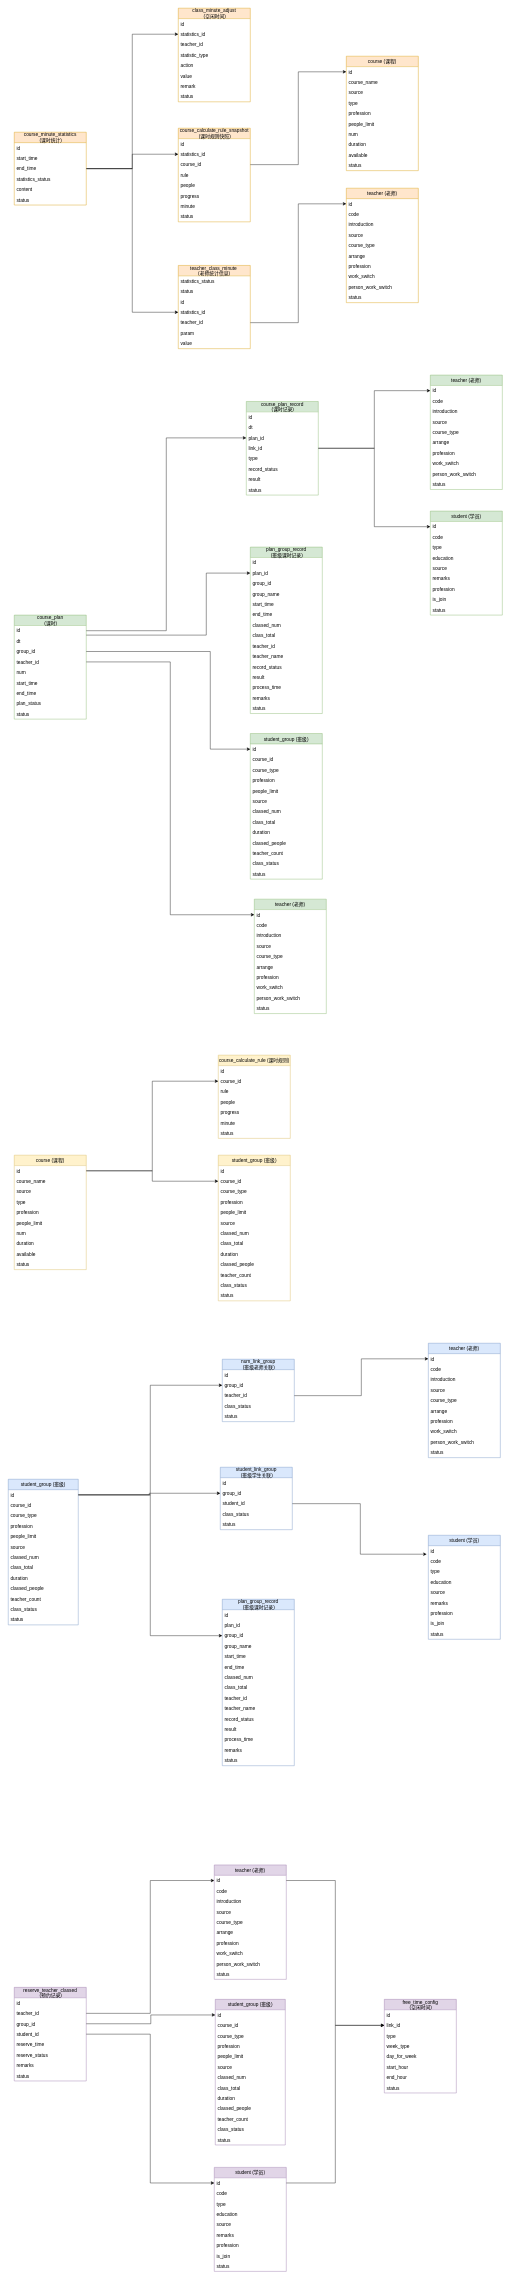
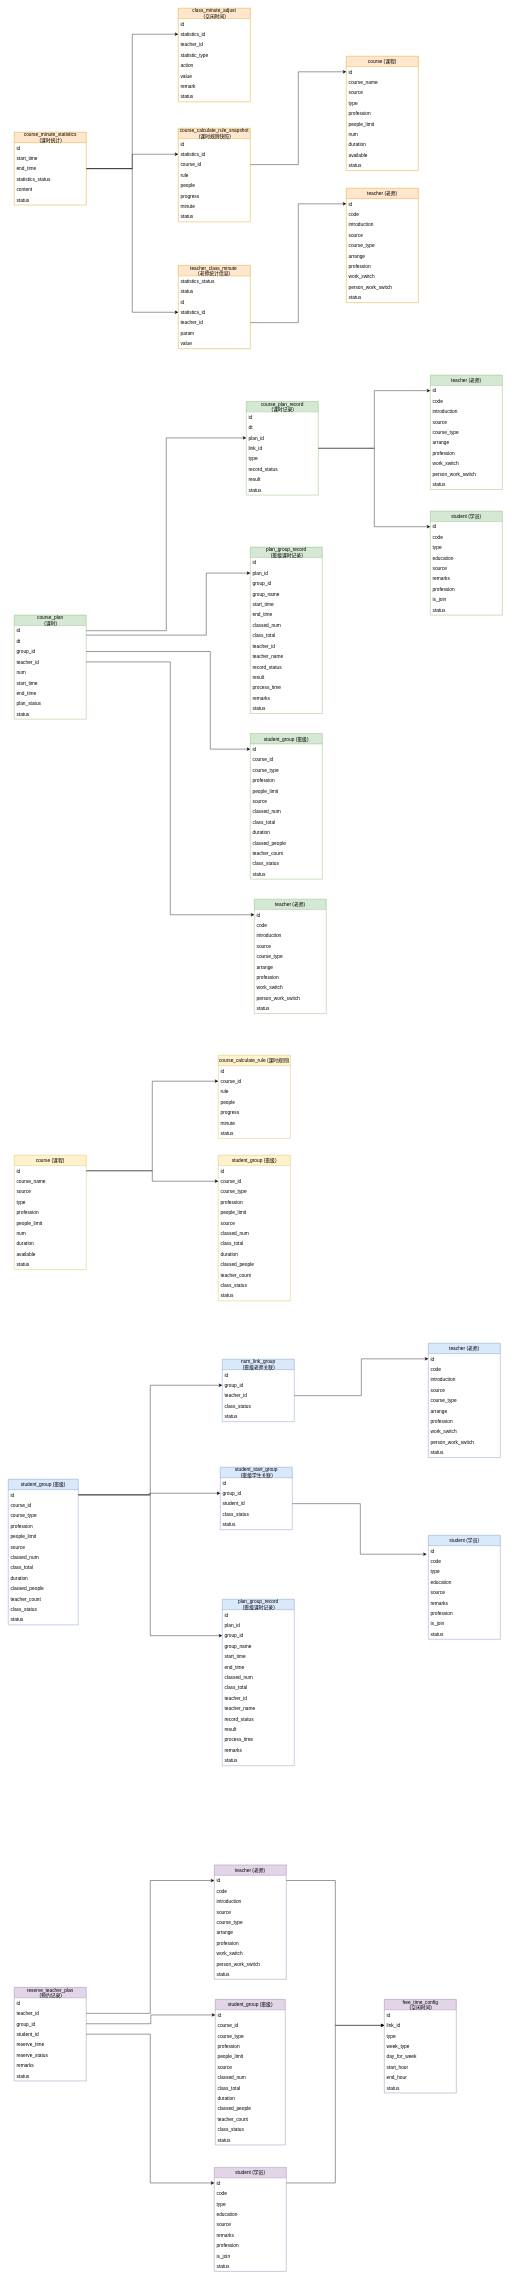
(256, 1470) -> (256, 1470)
(50, 1990) -> (50, 1990)
